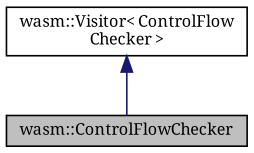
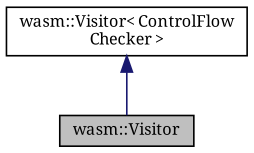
(127, 131) -> (127, 131)
